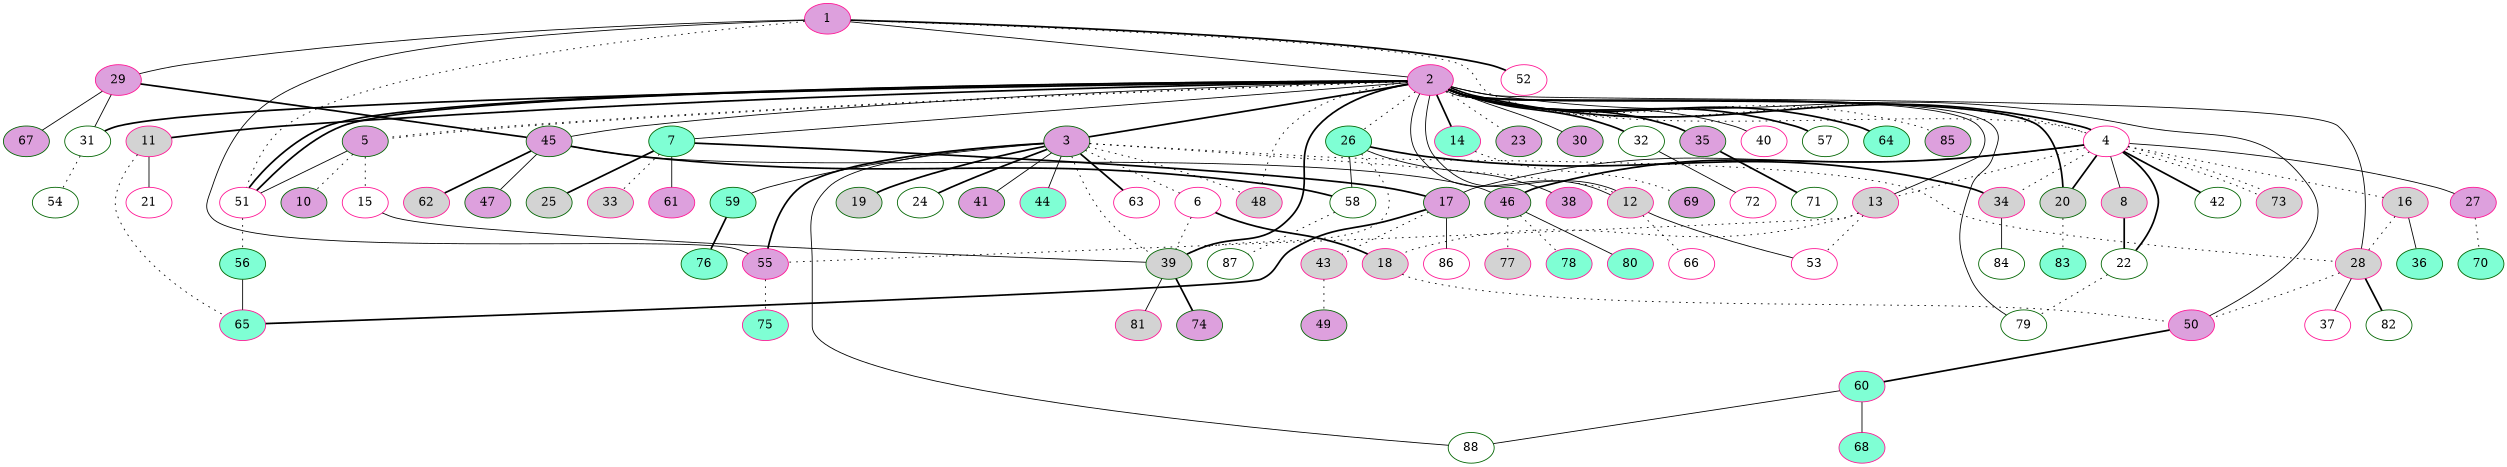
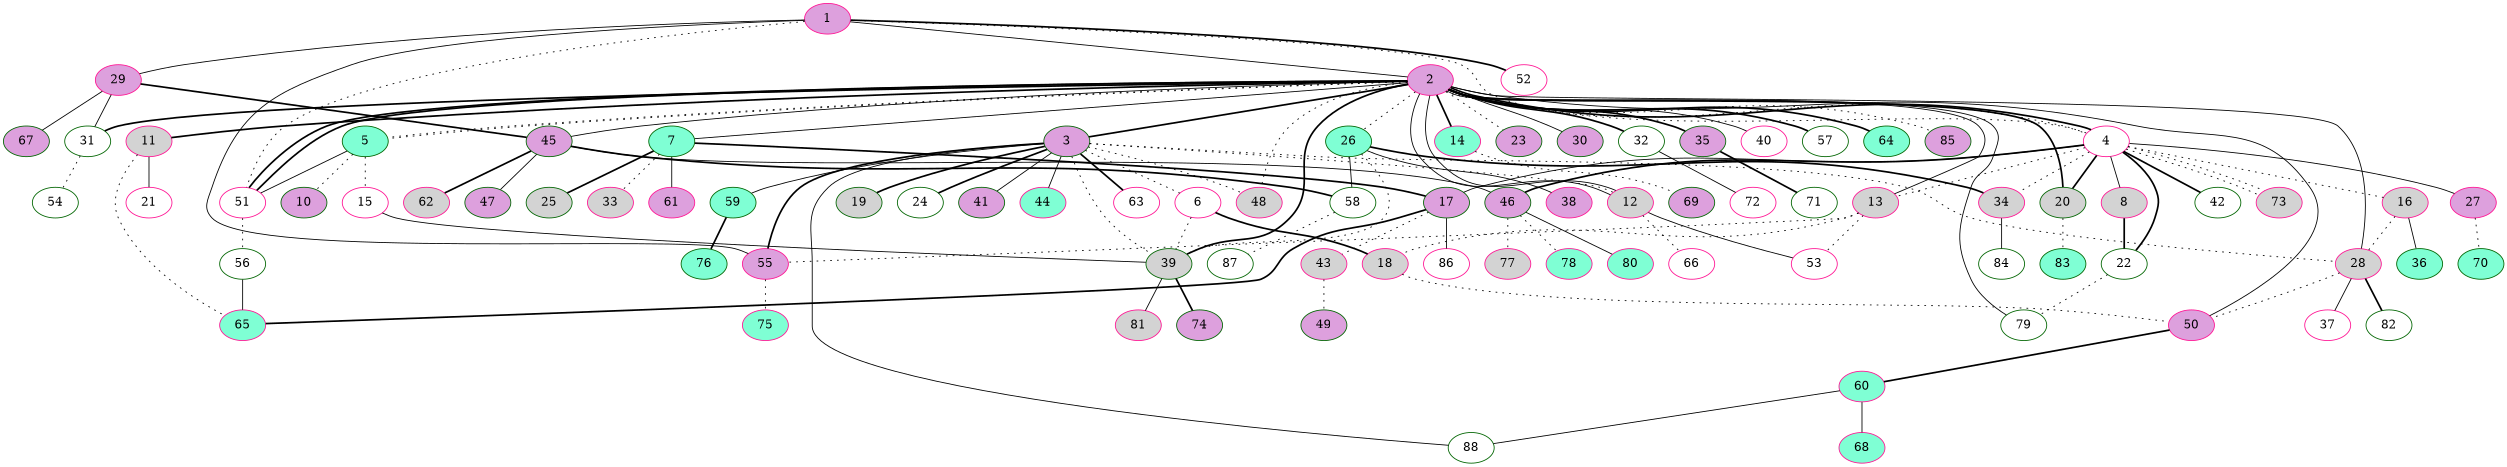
(365, 141) -> (365, 141)
(243, 264) -> (243, 264)
